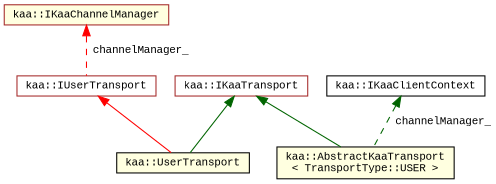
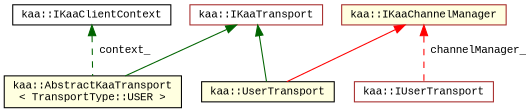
(440, 121) -> (122, 50)
(139, 128) -> (341, 56)
